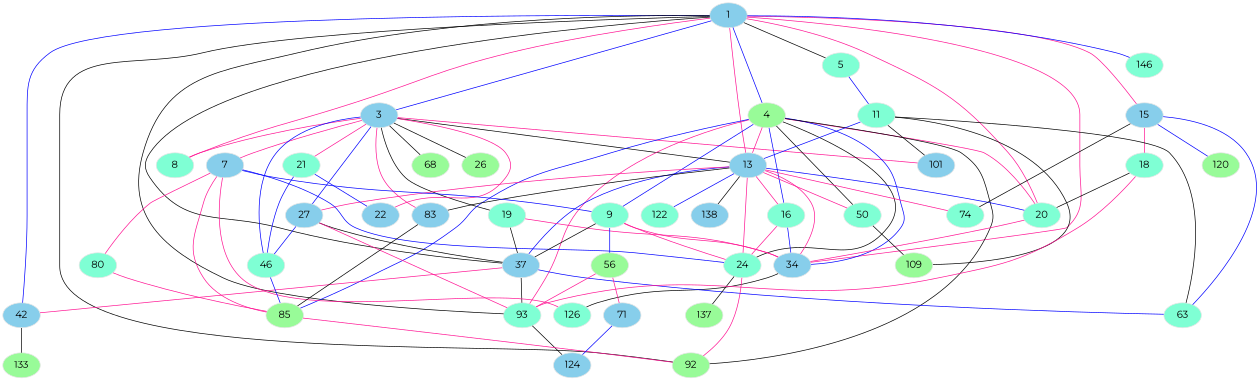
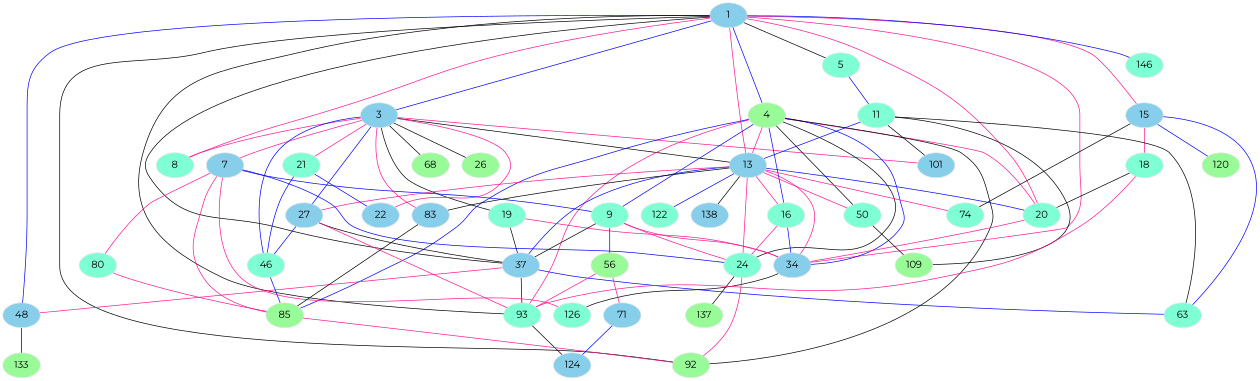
(22, 315) -> (22, 315)
